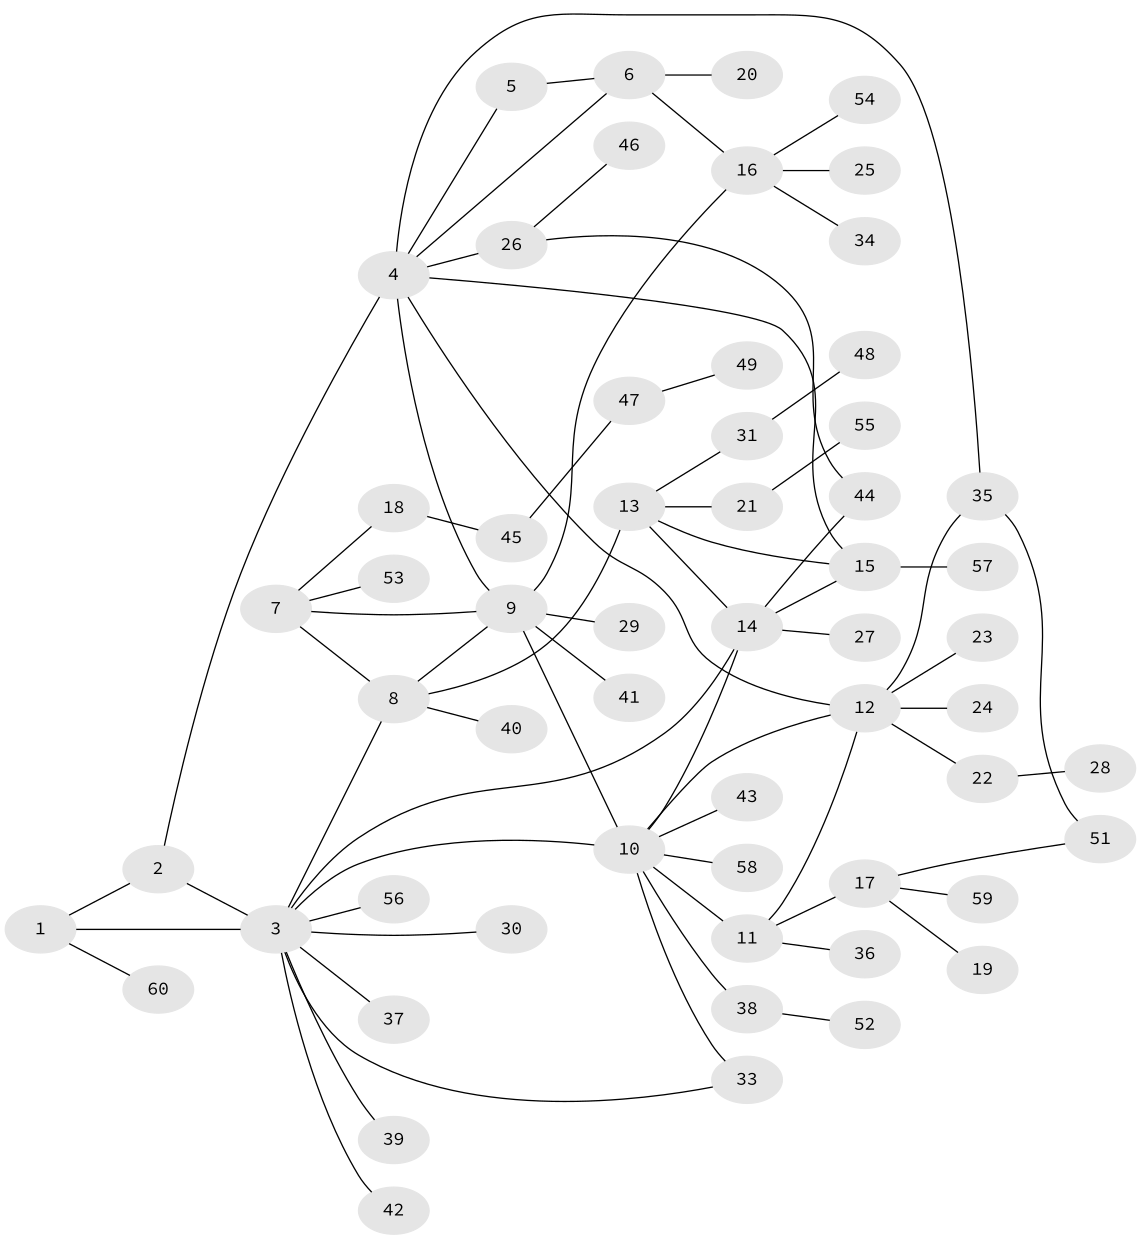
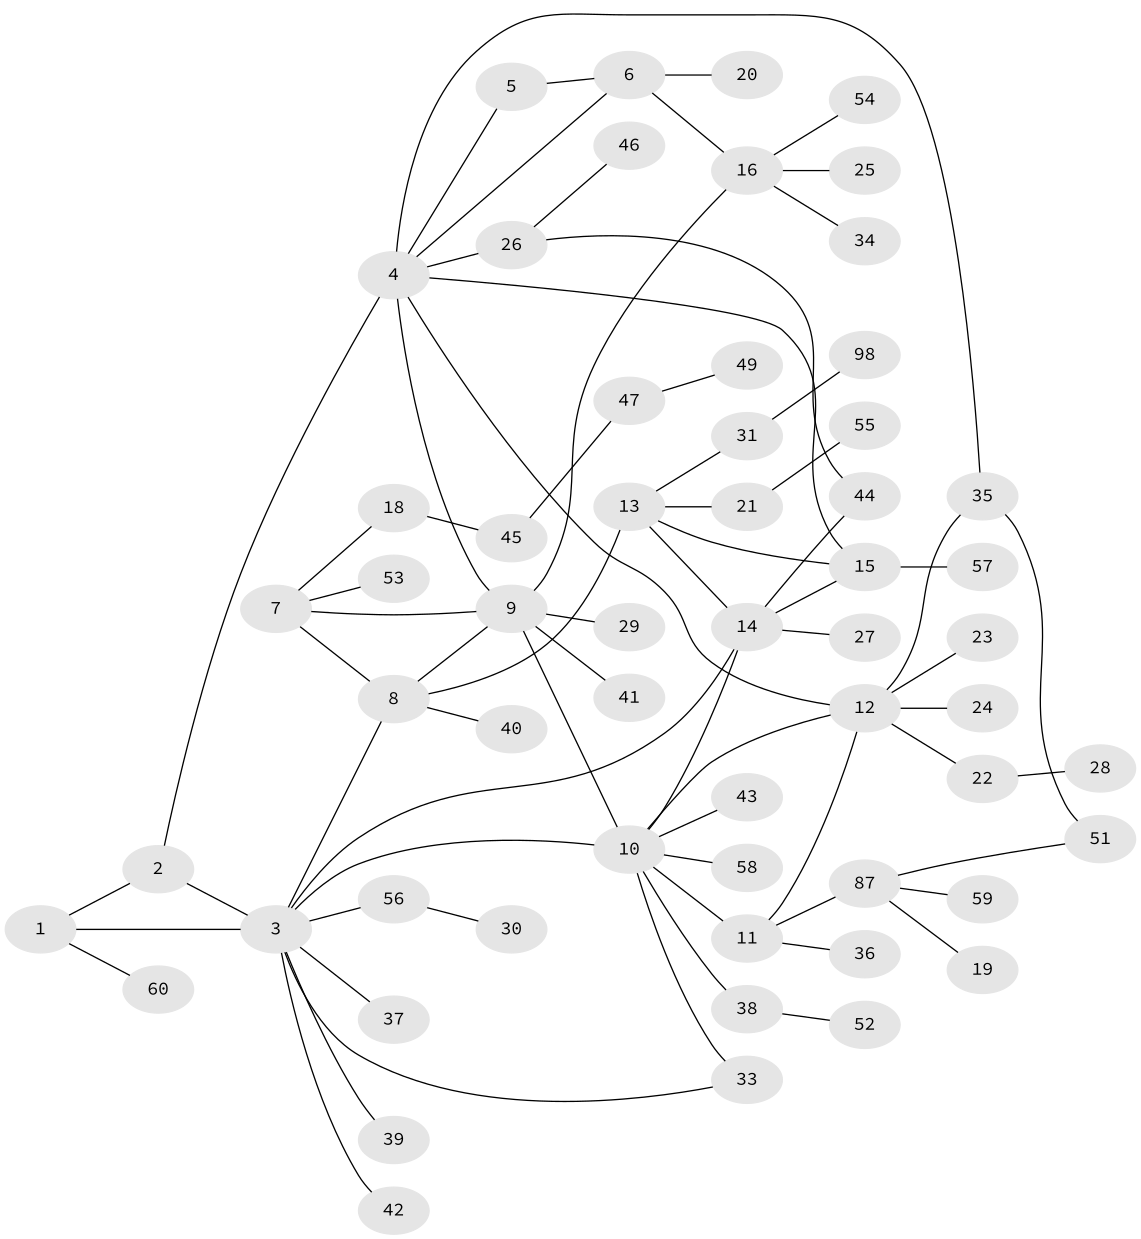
(865, 355) -> (865, 355)
(865, 884) -> (865, 884)
(394, 935) -> (453, 914)
